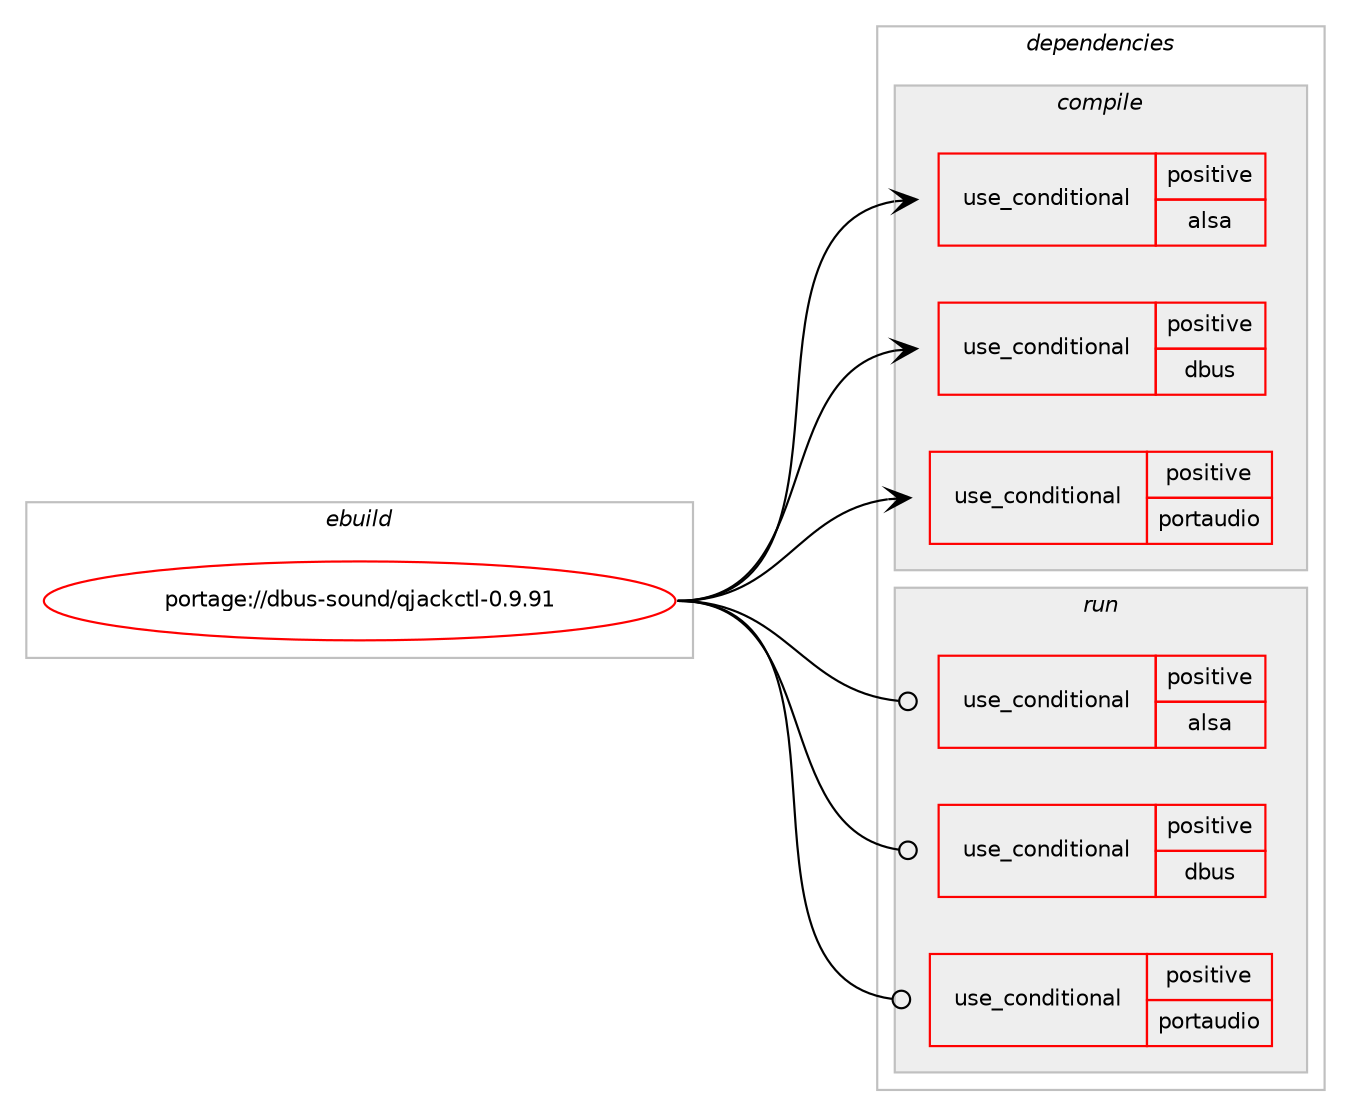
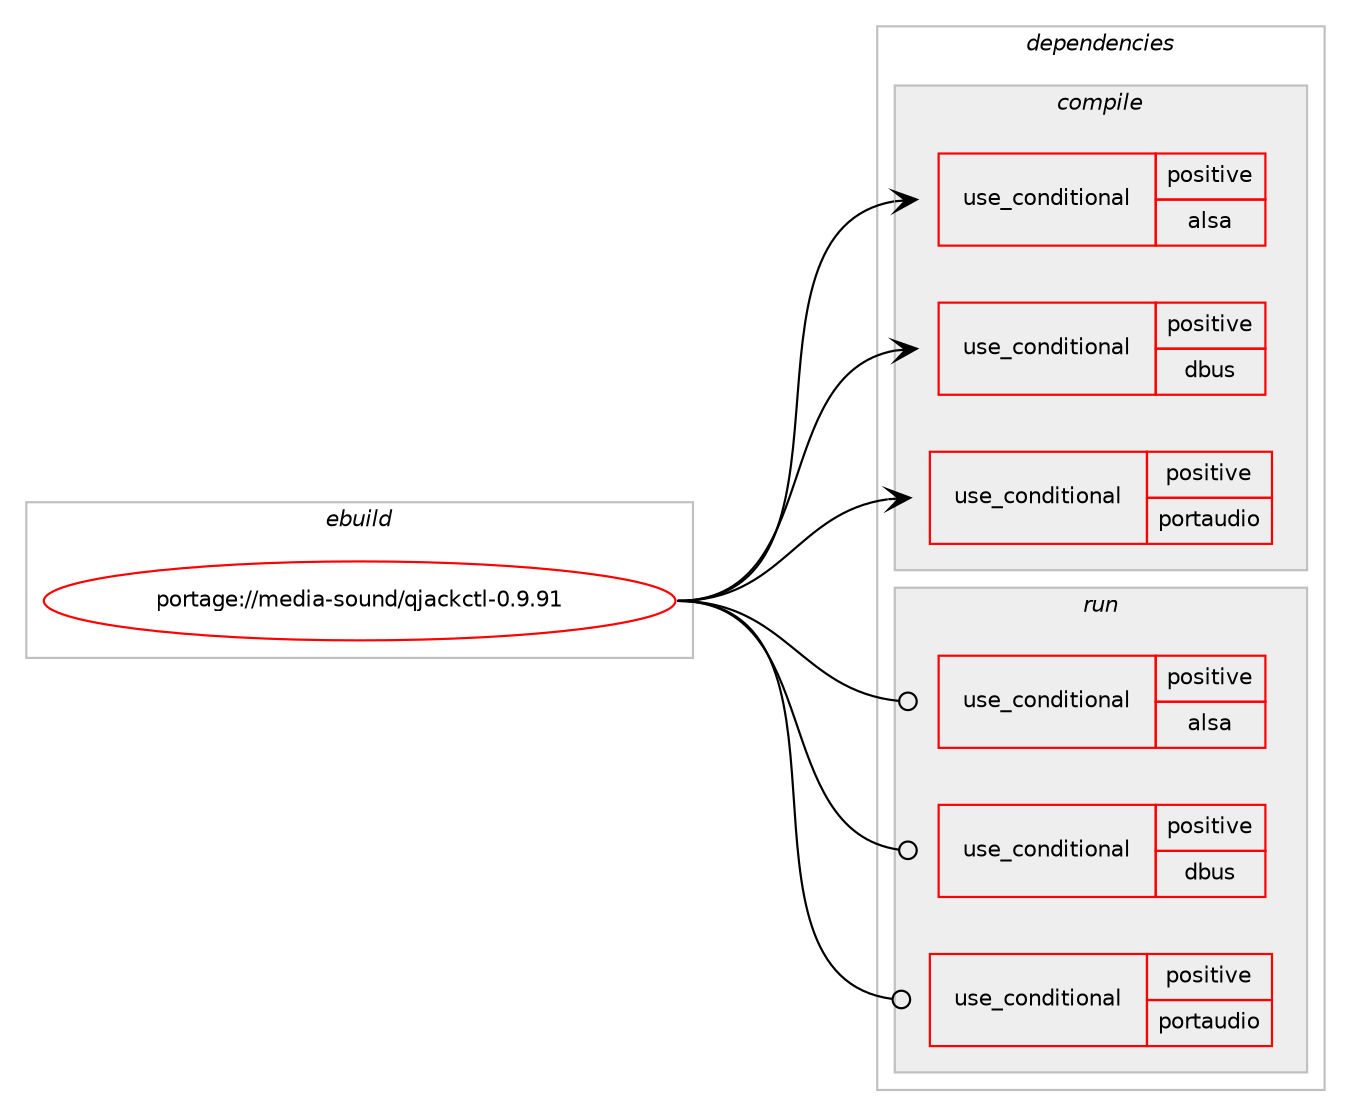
(360, 601) -> (360, 601)
